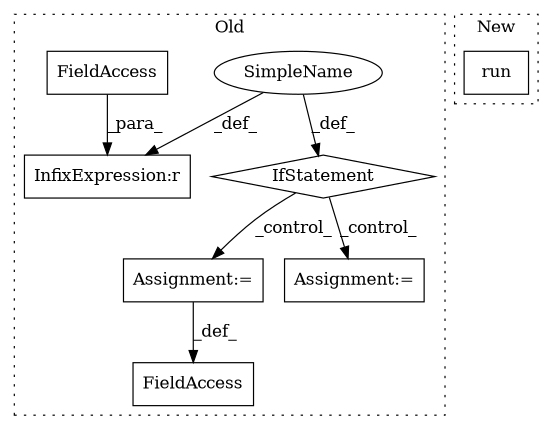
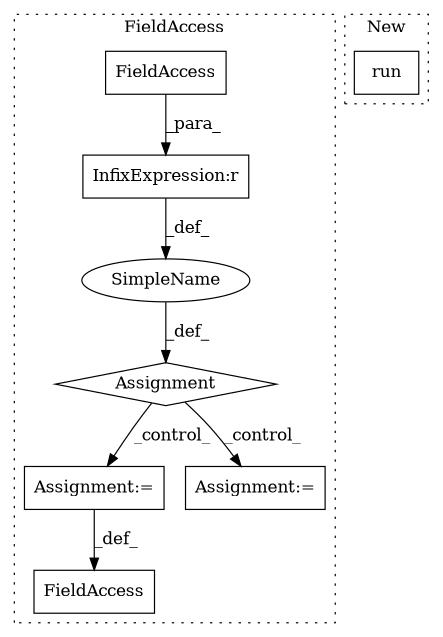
(230, 28) -> (175, 28)
(210, 121) -> (166, 222)
(323, 177) -> (166, 384)
